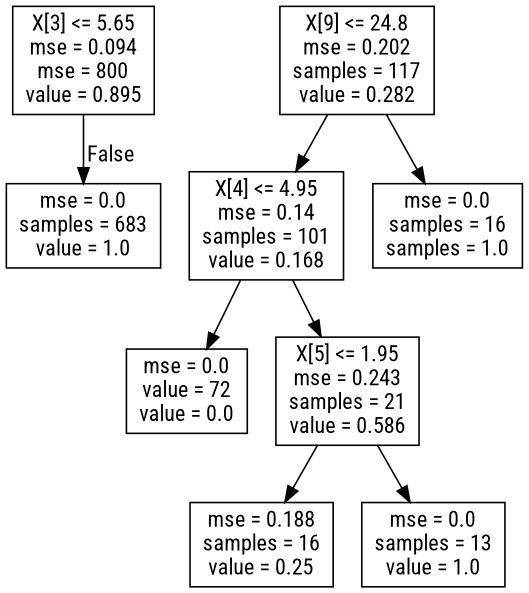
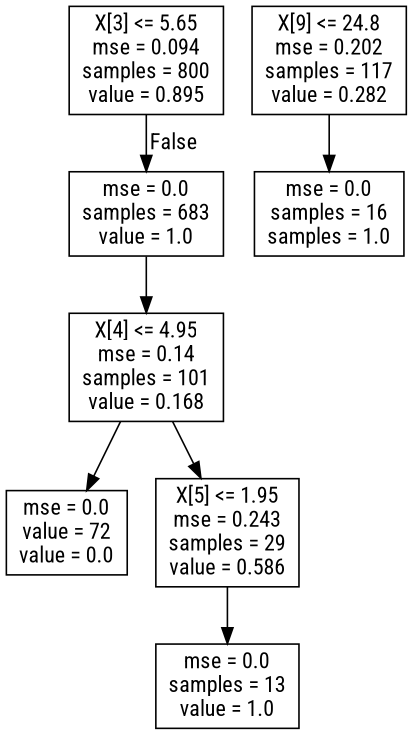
(83, 60) -> (146, 60)
(316, 136) -> (146, 277)
(347, 391) -> (227, 533)
(262, 545) -> none
